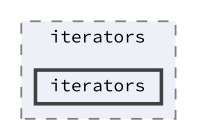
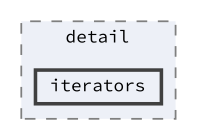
(98, 38) -> (98, 38)
